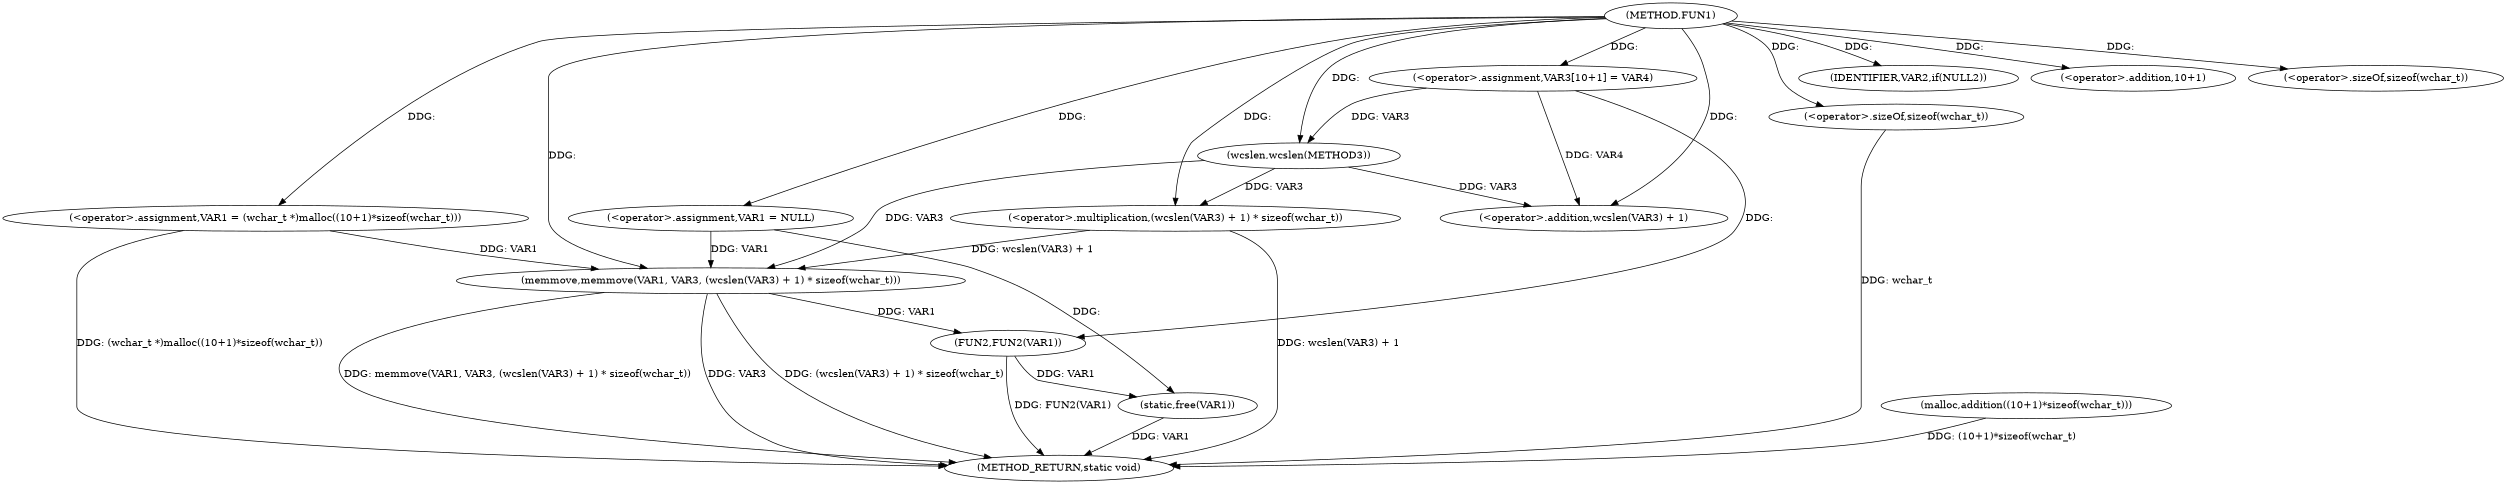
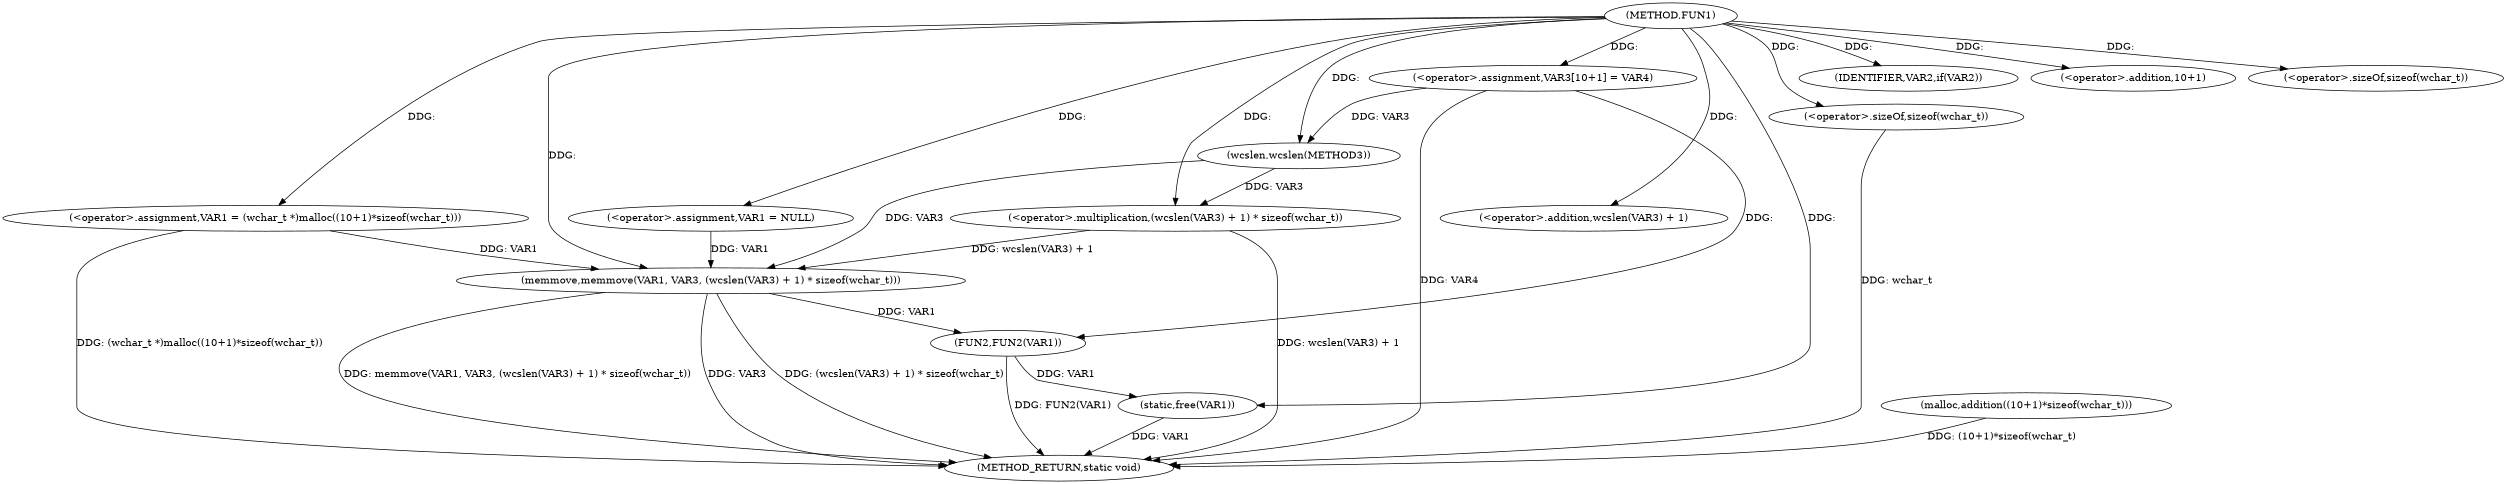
(1909, 78) -> (1909, 78)
(1557, 145) -> (1420, 367)
(1436, 186) -> none
(986, 273) -> (1717, 381)
